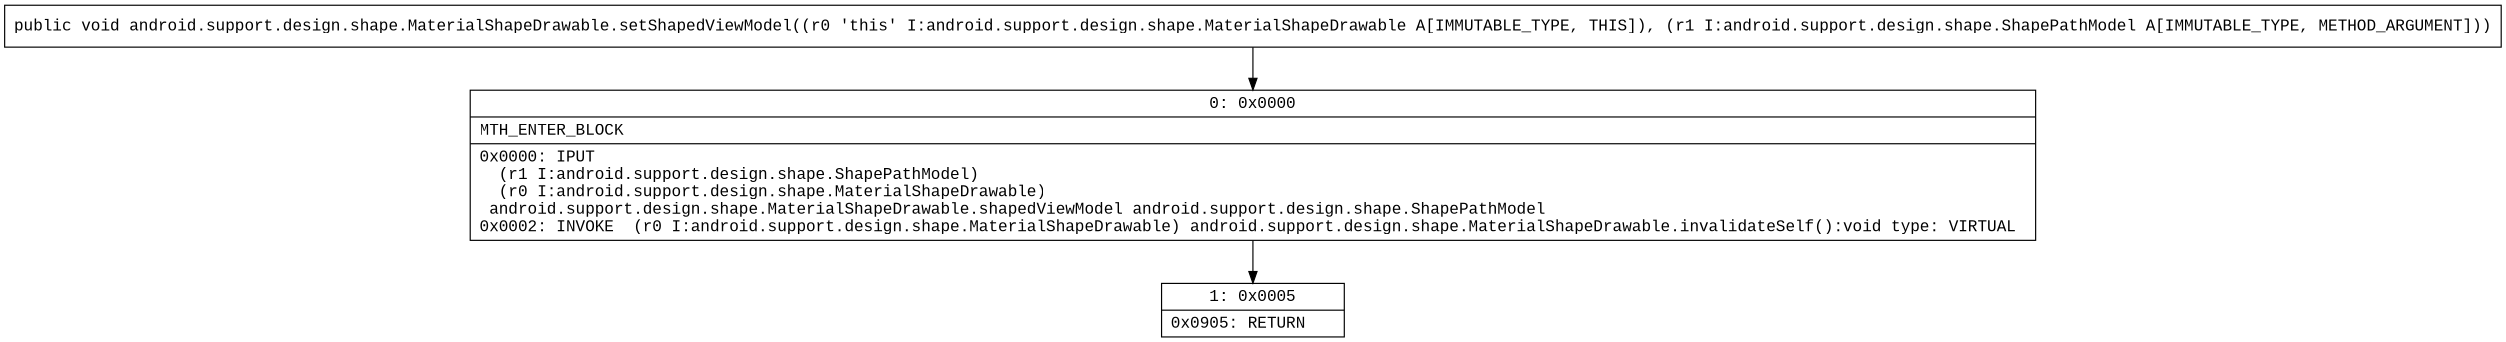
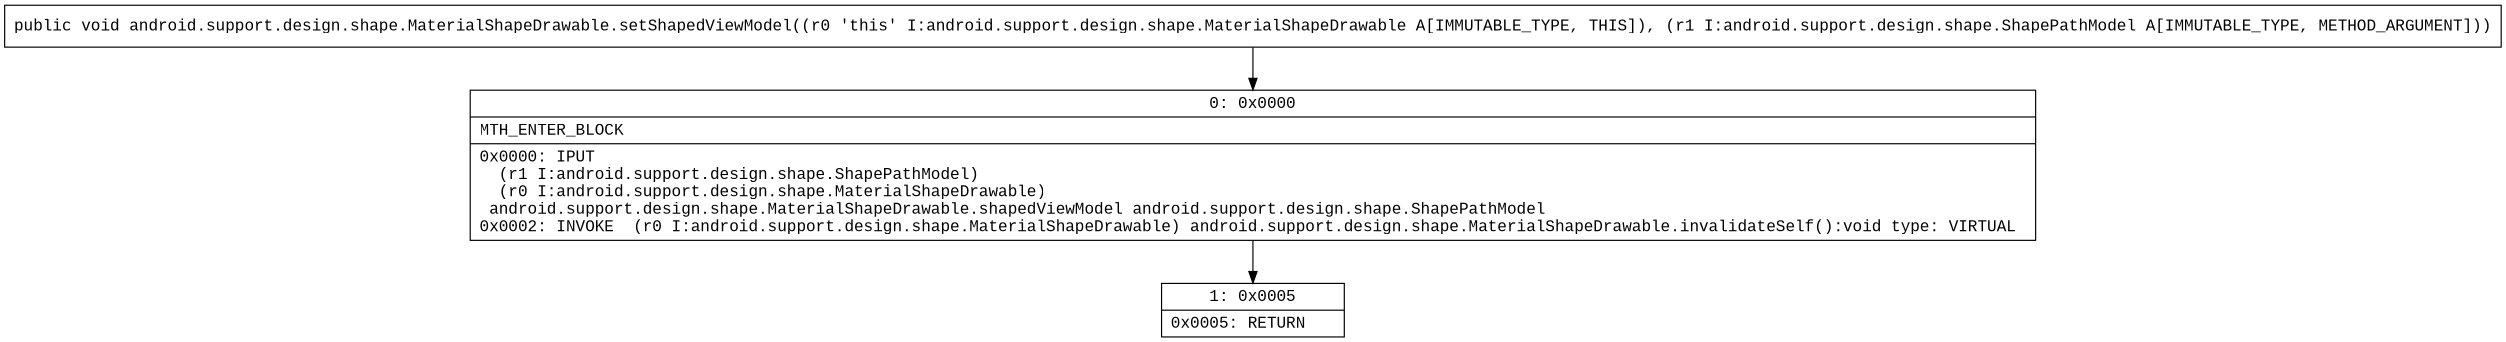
(1253, 323) -> (1253, 323)
